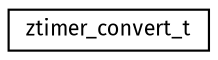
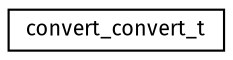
(109, 30) -> (116, 30)
